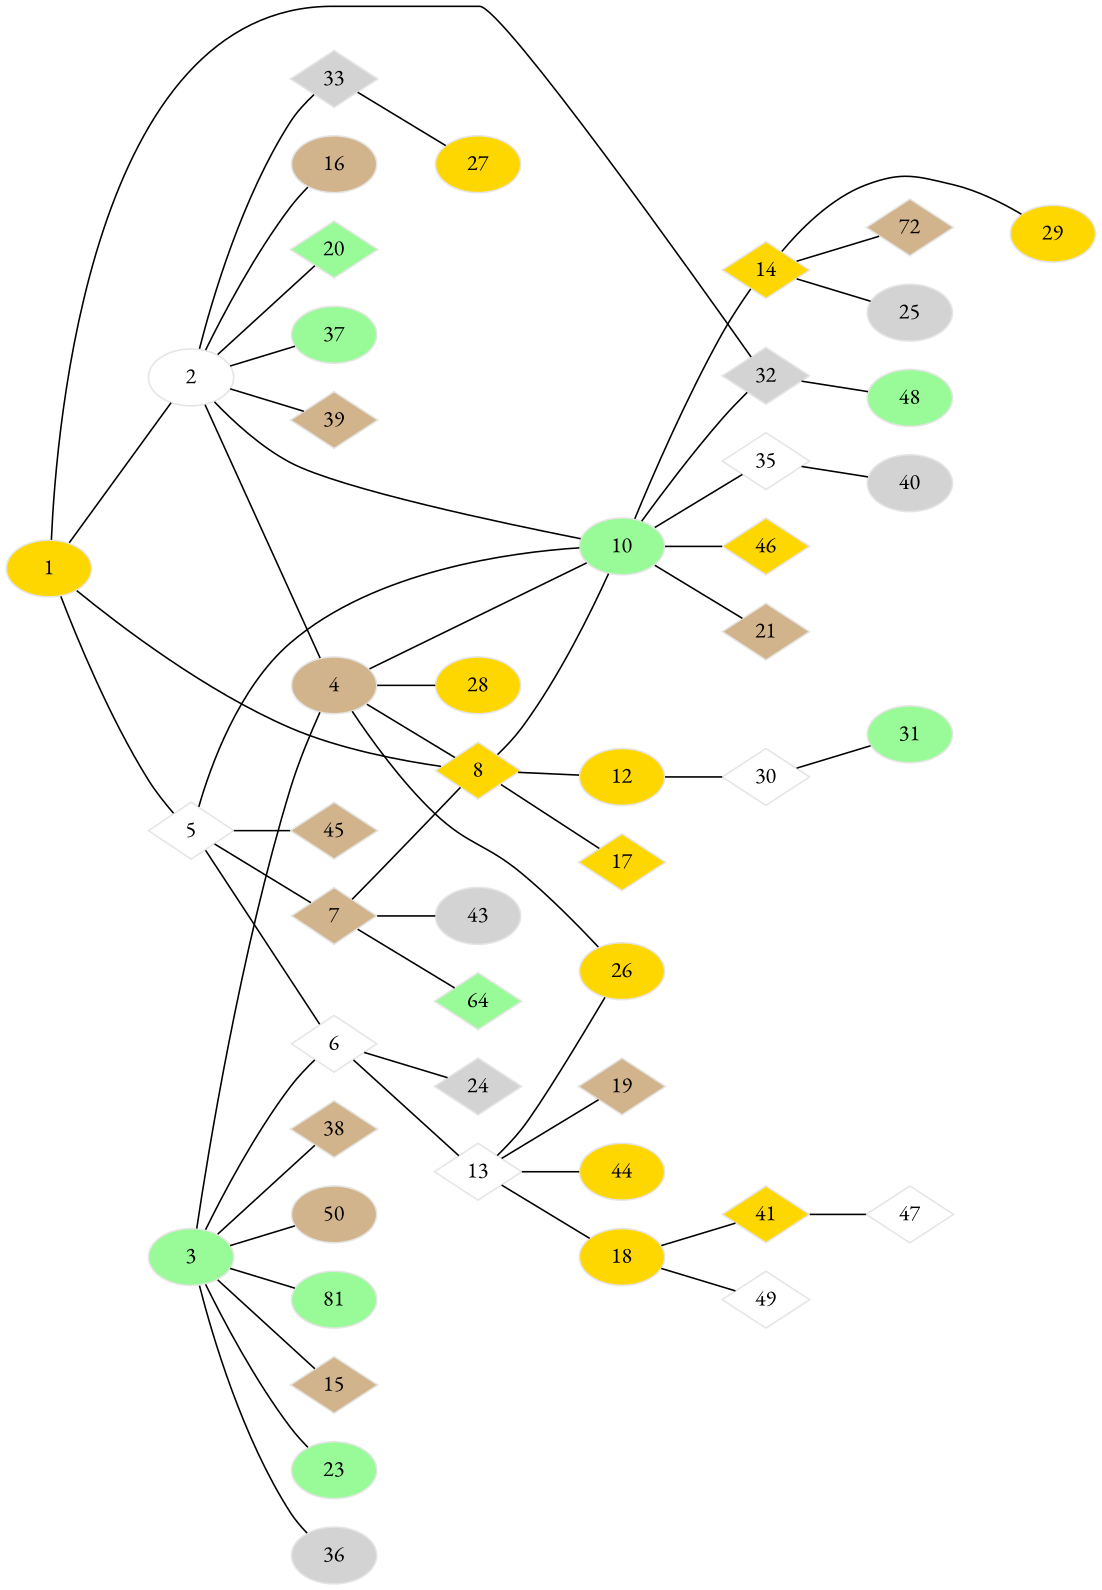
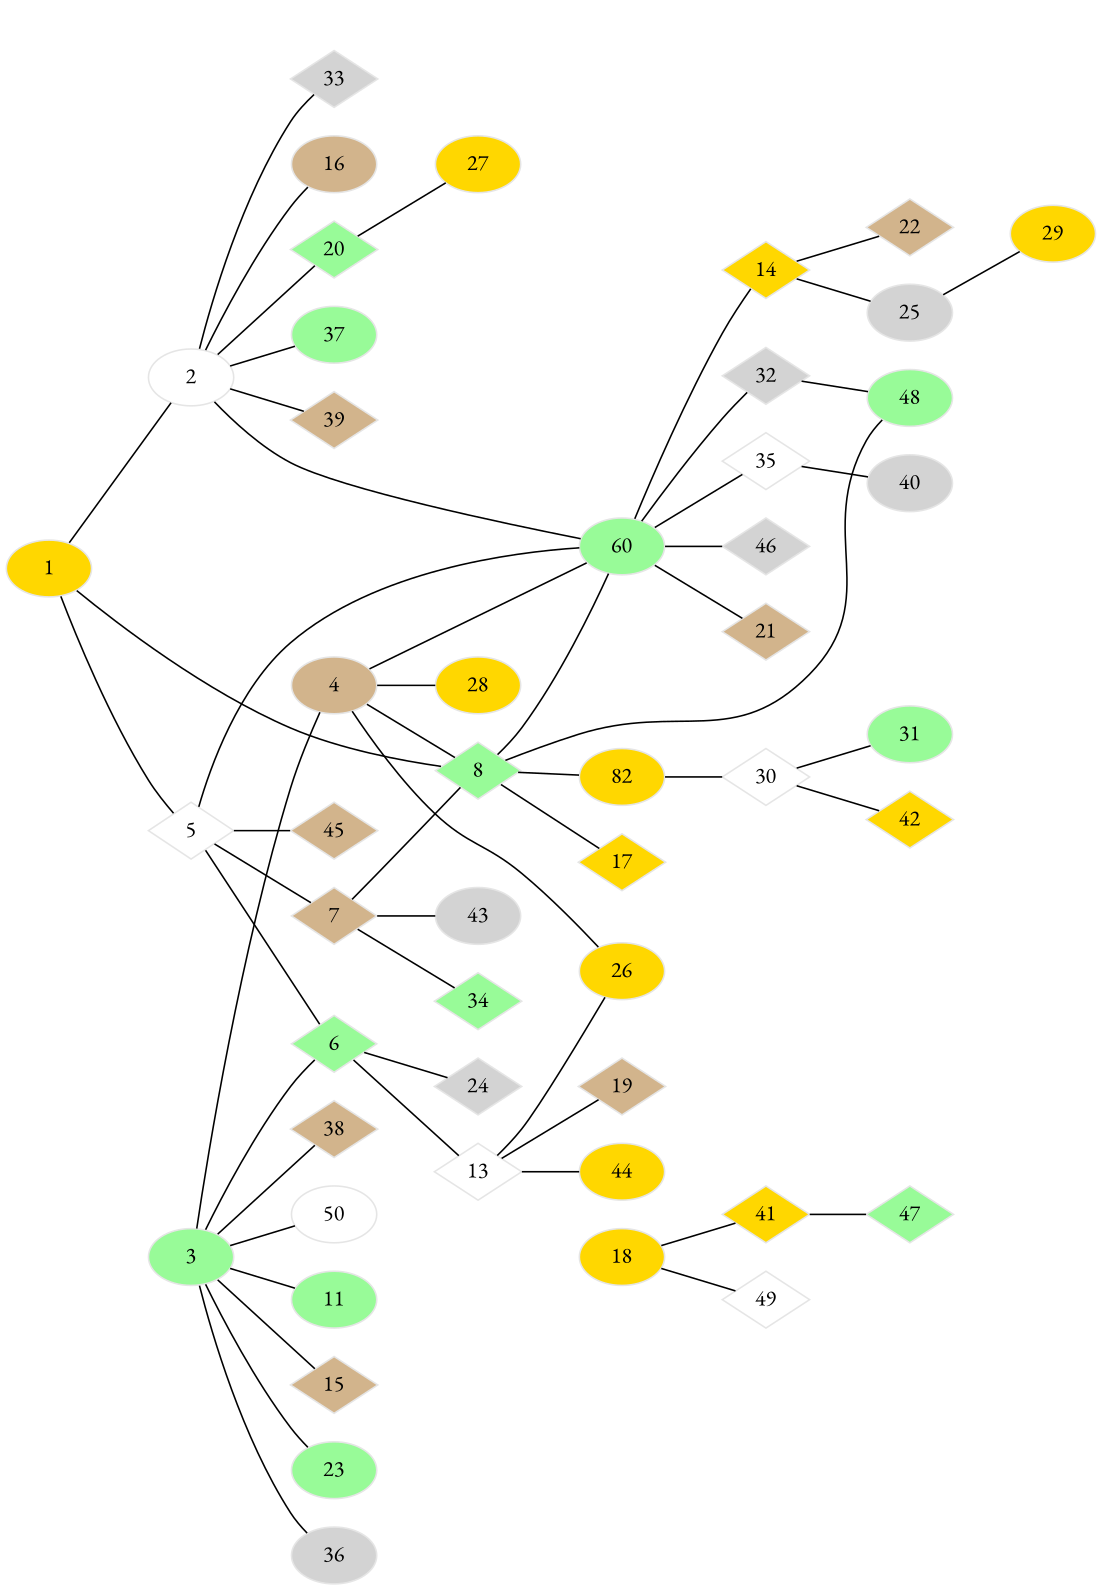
(300, 14) -> none
(402, 119) -> (402, 210)
(893, 177) -> (981, 273)
(910, 227) -> (910, 227)
(263, 531) -> none
(622, 546) -> (622, 546)
(766, 546) -> (766, 546)
none -> (791, 690)
(478, 771) -> (478, 771)
(622, 777) -> (622, 777)
none -> (910, 820)
(478, 1001) -> (478, 1001)
(334, 1044) -> (334, 1044)
(546, 1212) -> none
(334, 1214) -> (334, 1214)
(910, 1214) -> (910, 1214)
(334, 1300) -> (334, 1300)
